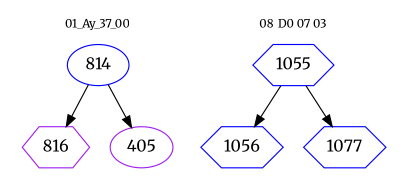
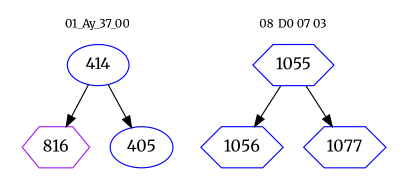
(98, 65) -> (98, 65)
(142, 147) -> (142, 147)
